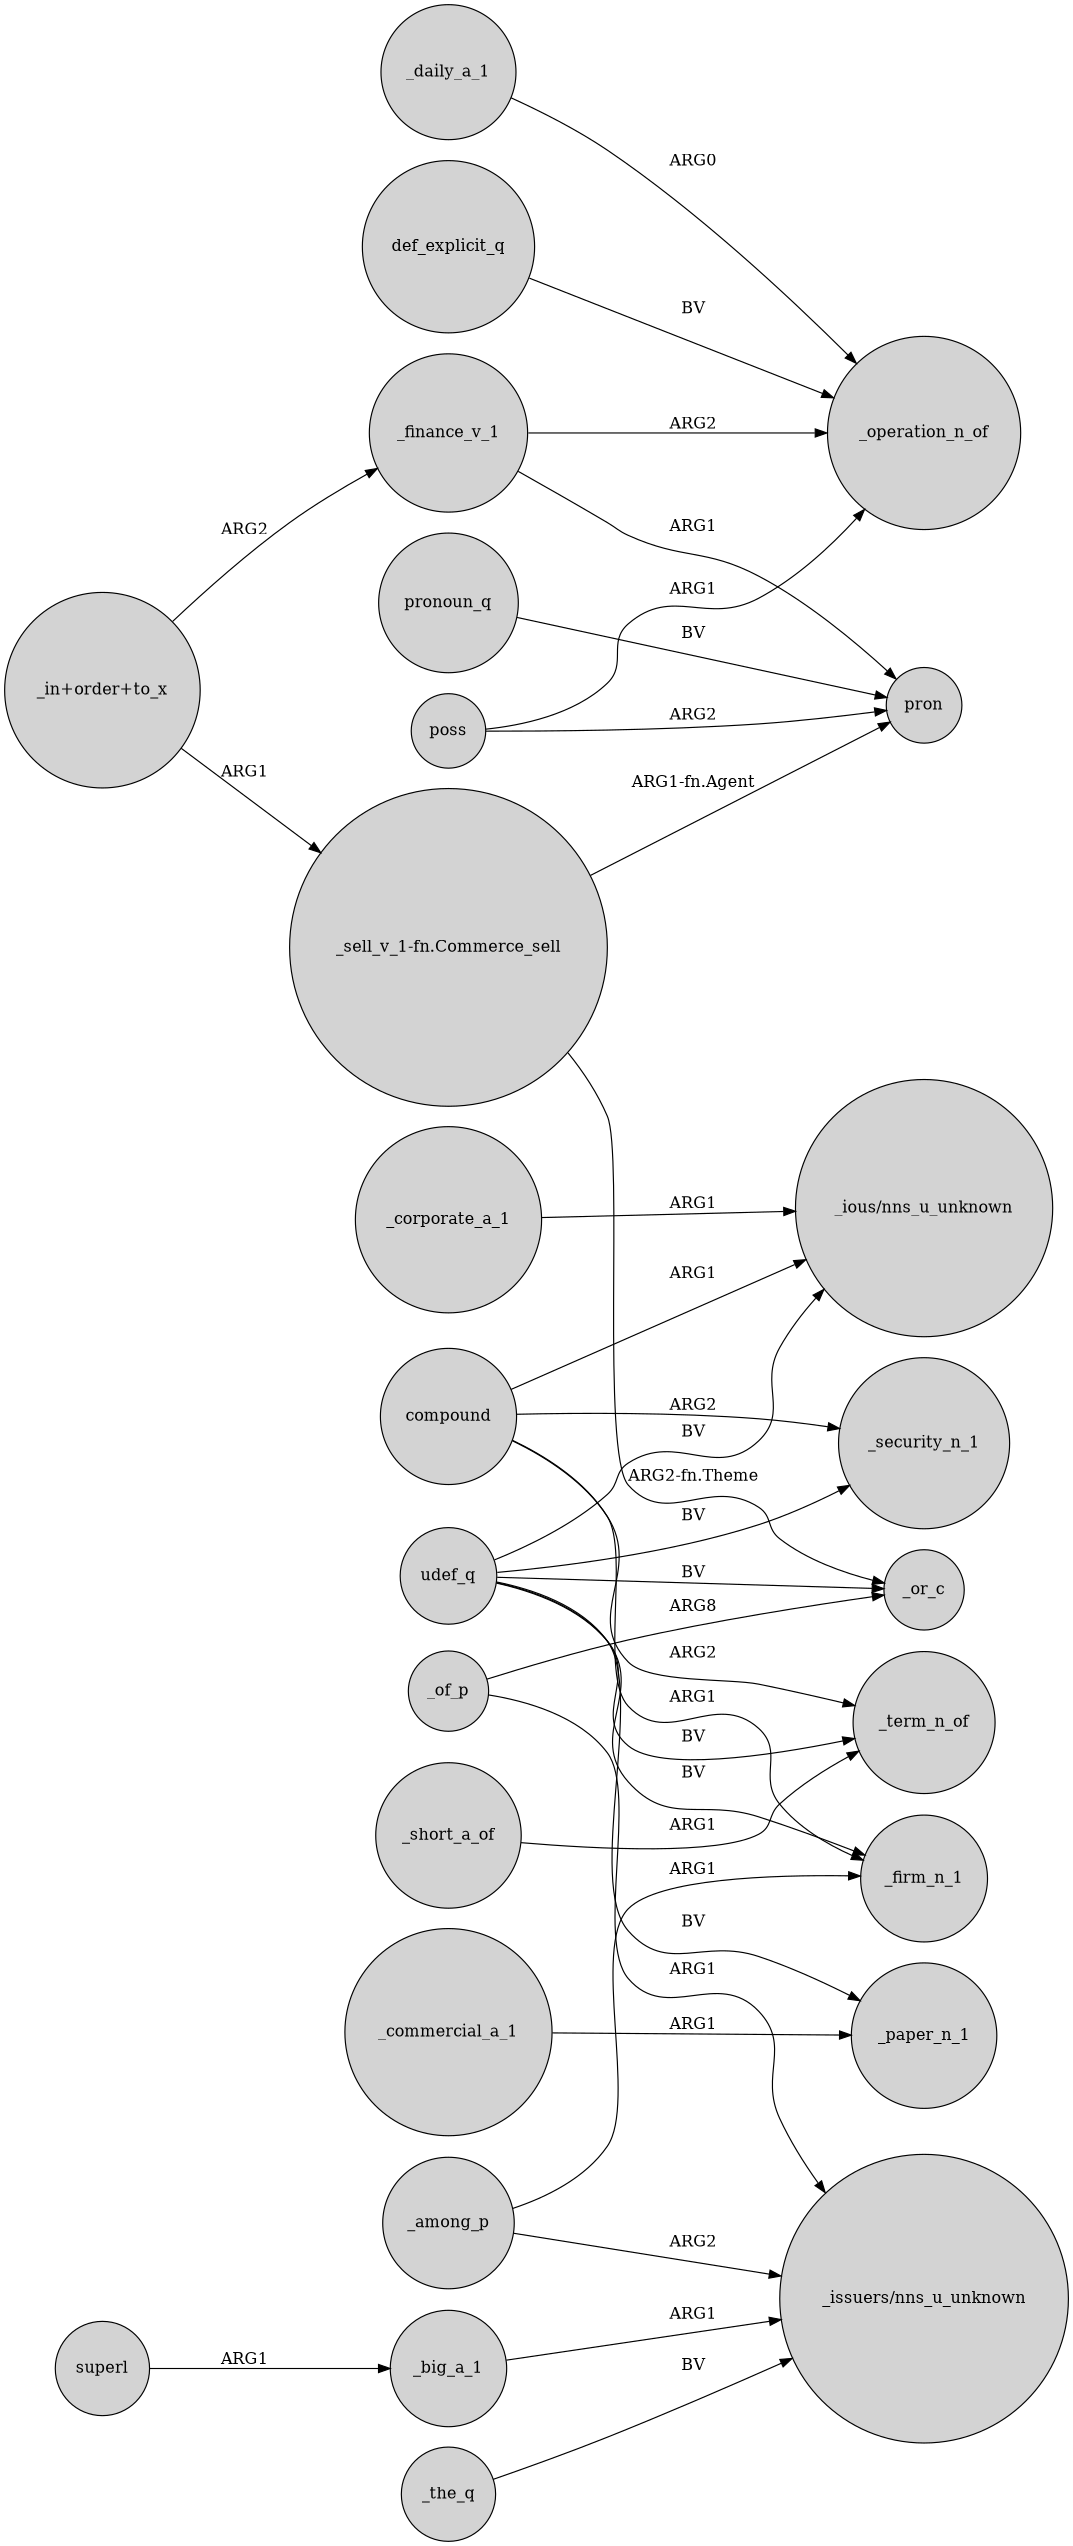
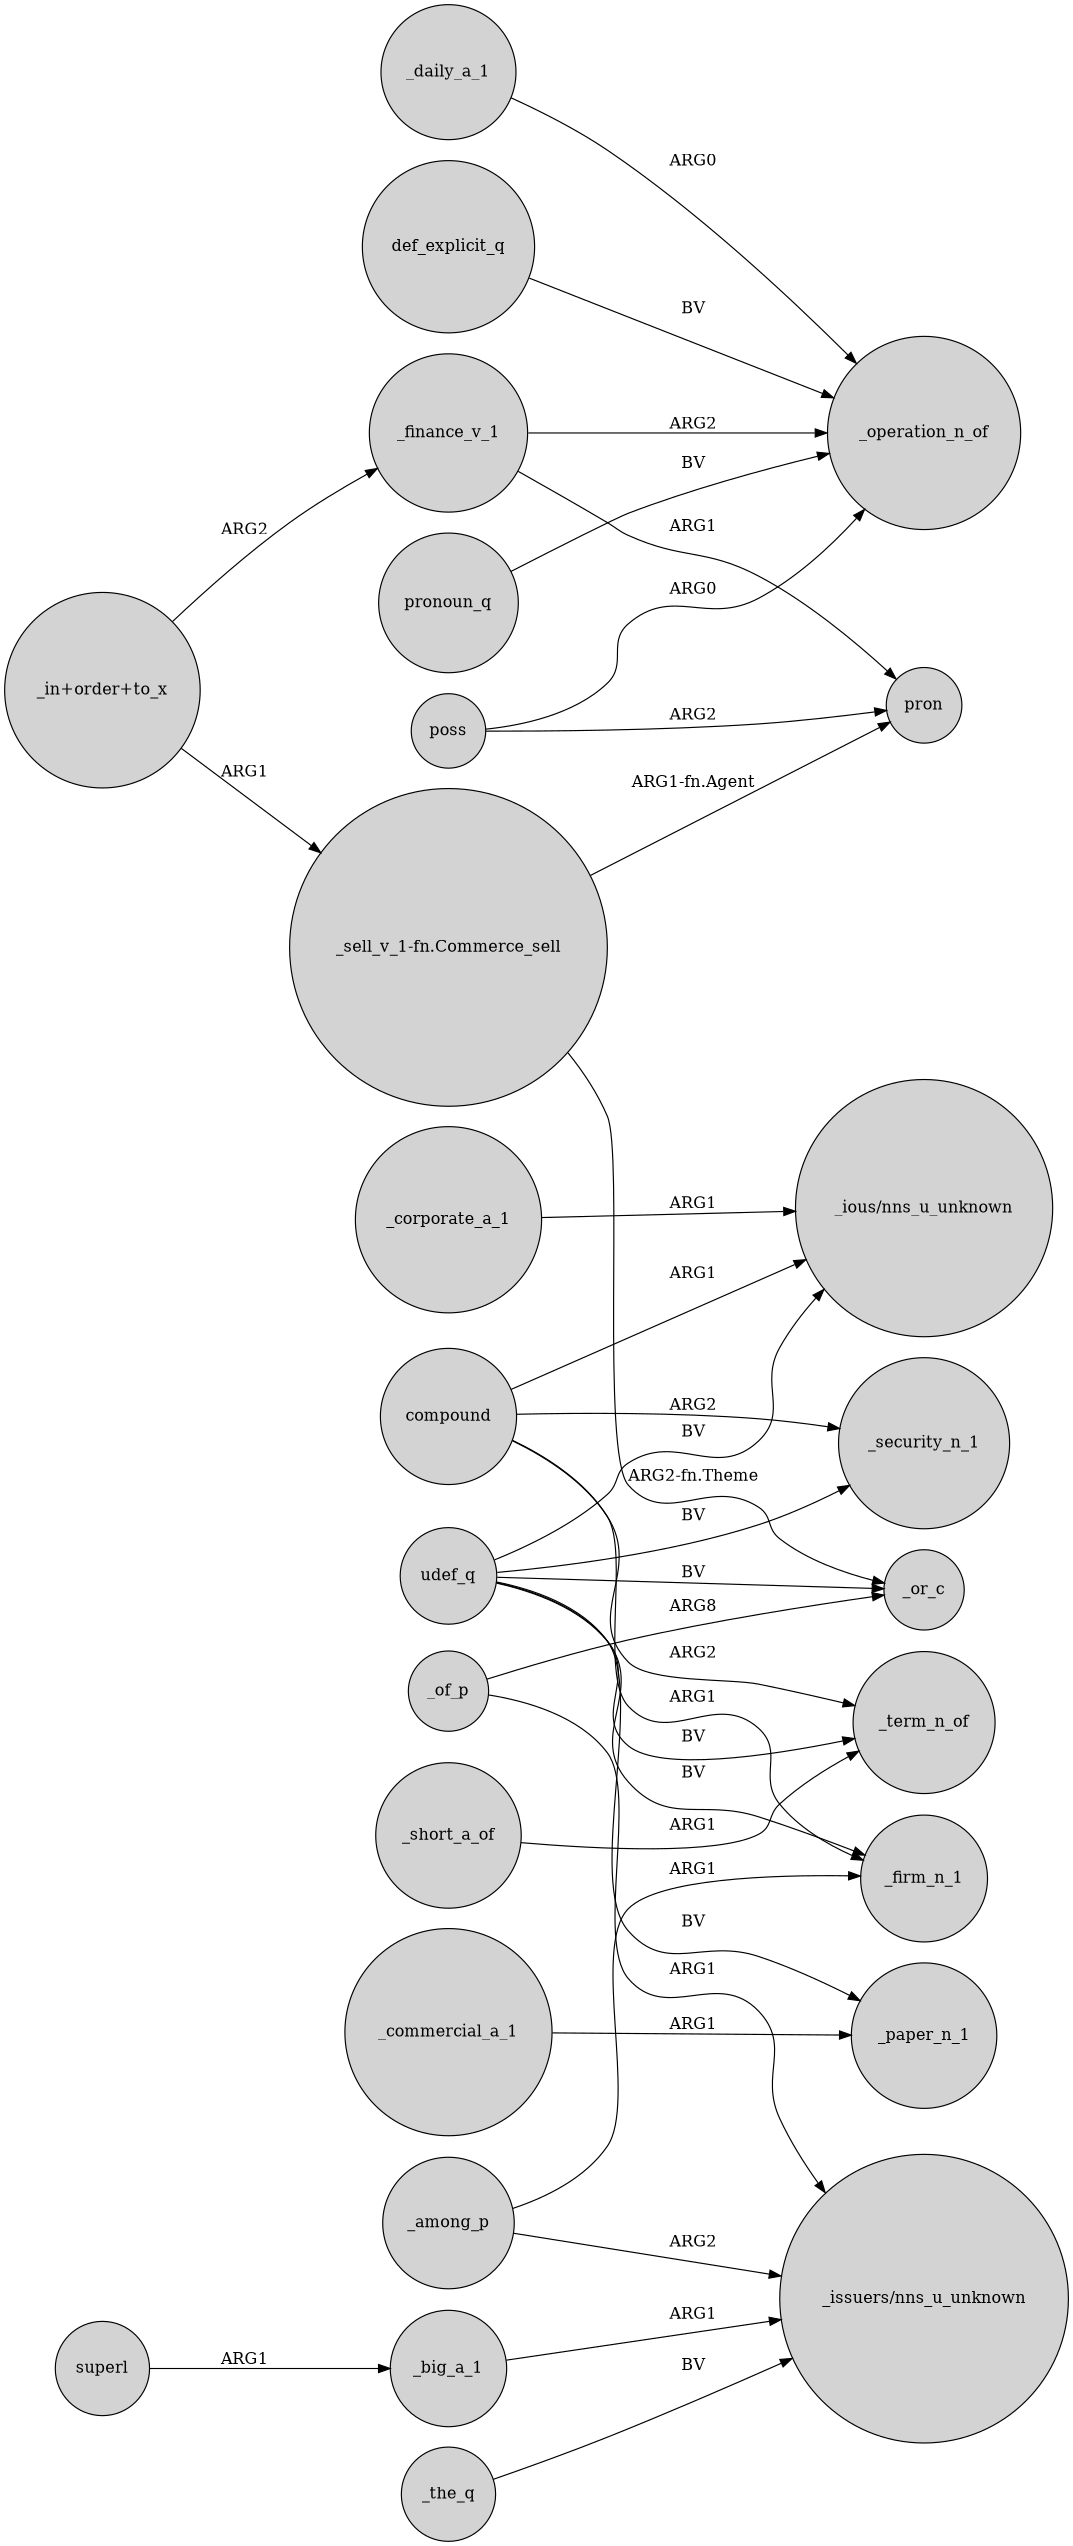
(693, 590) -> (693, 590)
(696, 656) -> (660, 502)
